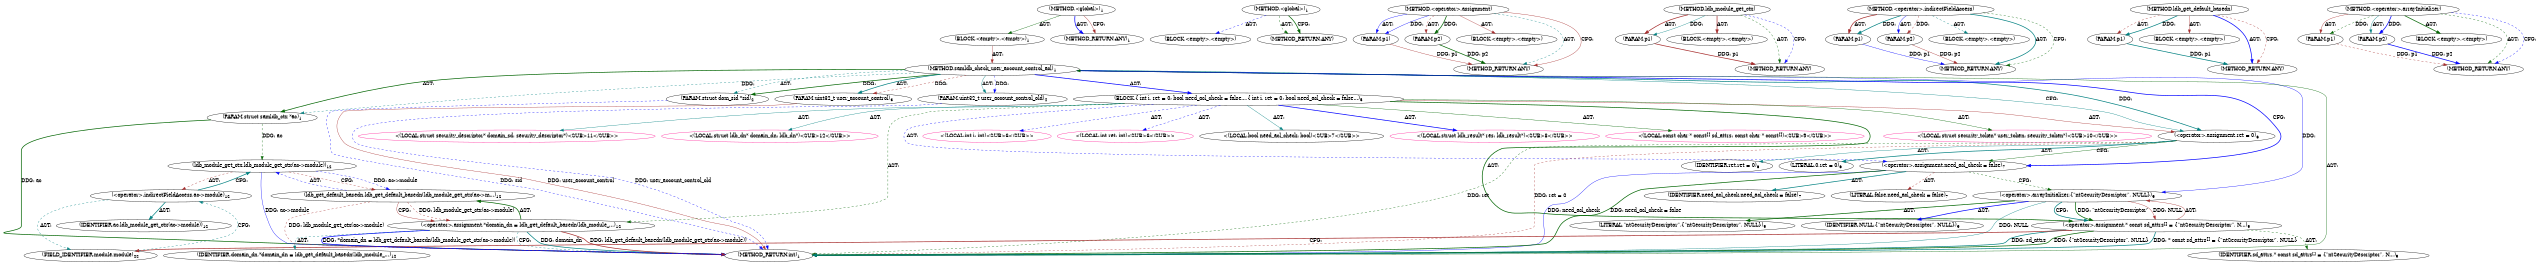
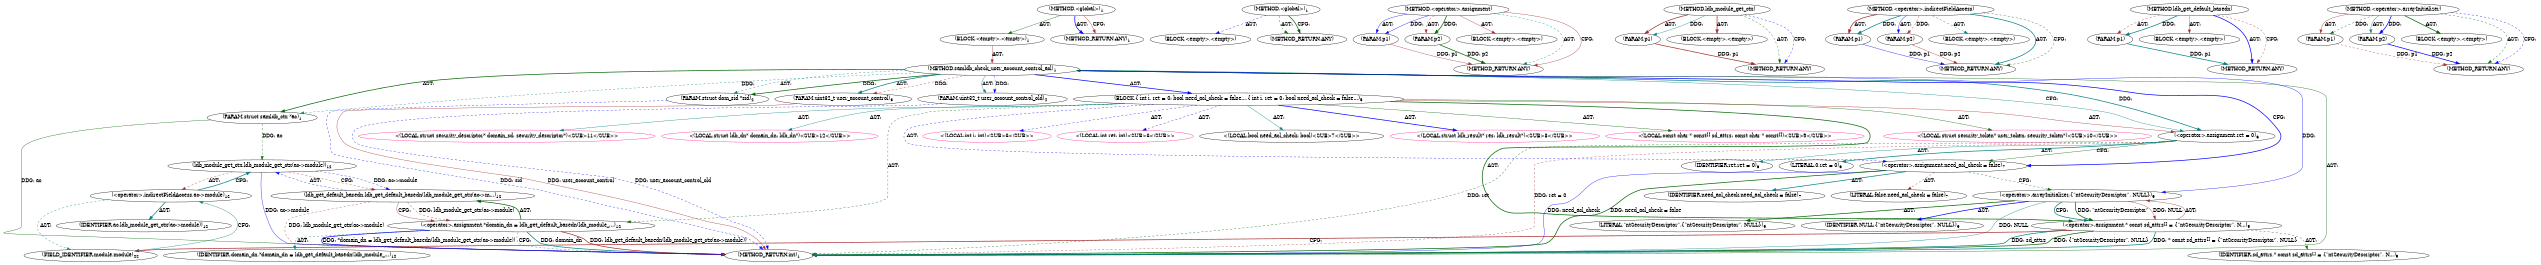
(218, 238) -> (218, 238)
(218, 241) -> (218, 241)
